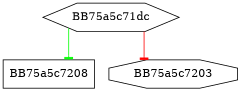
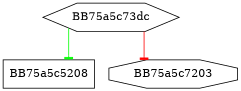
(111, 17) -> (111, 17)
(49, 74) -> (49, 74)
